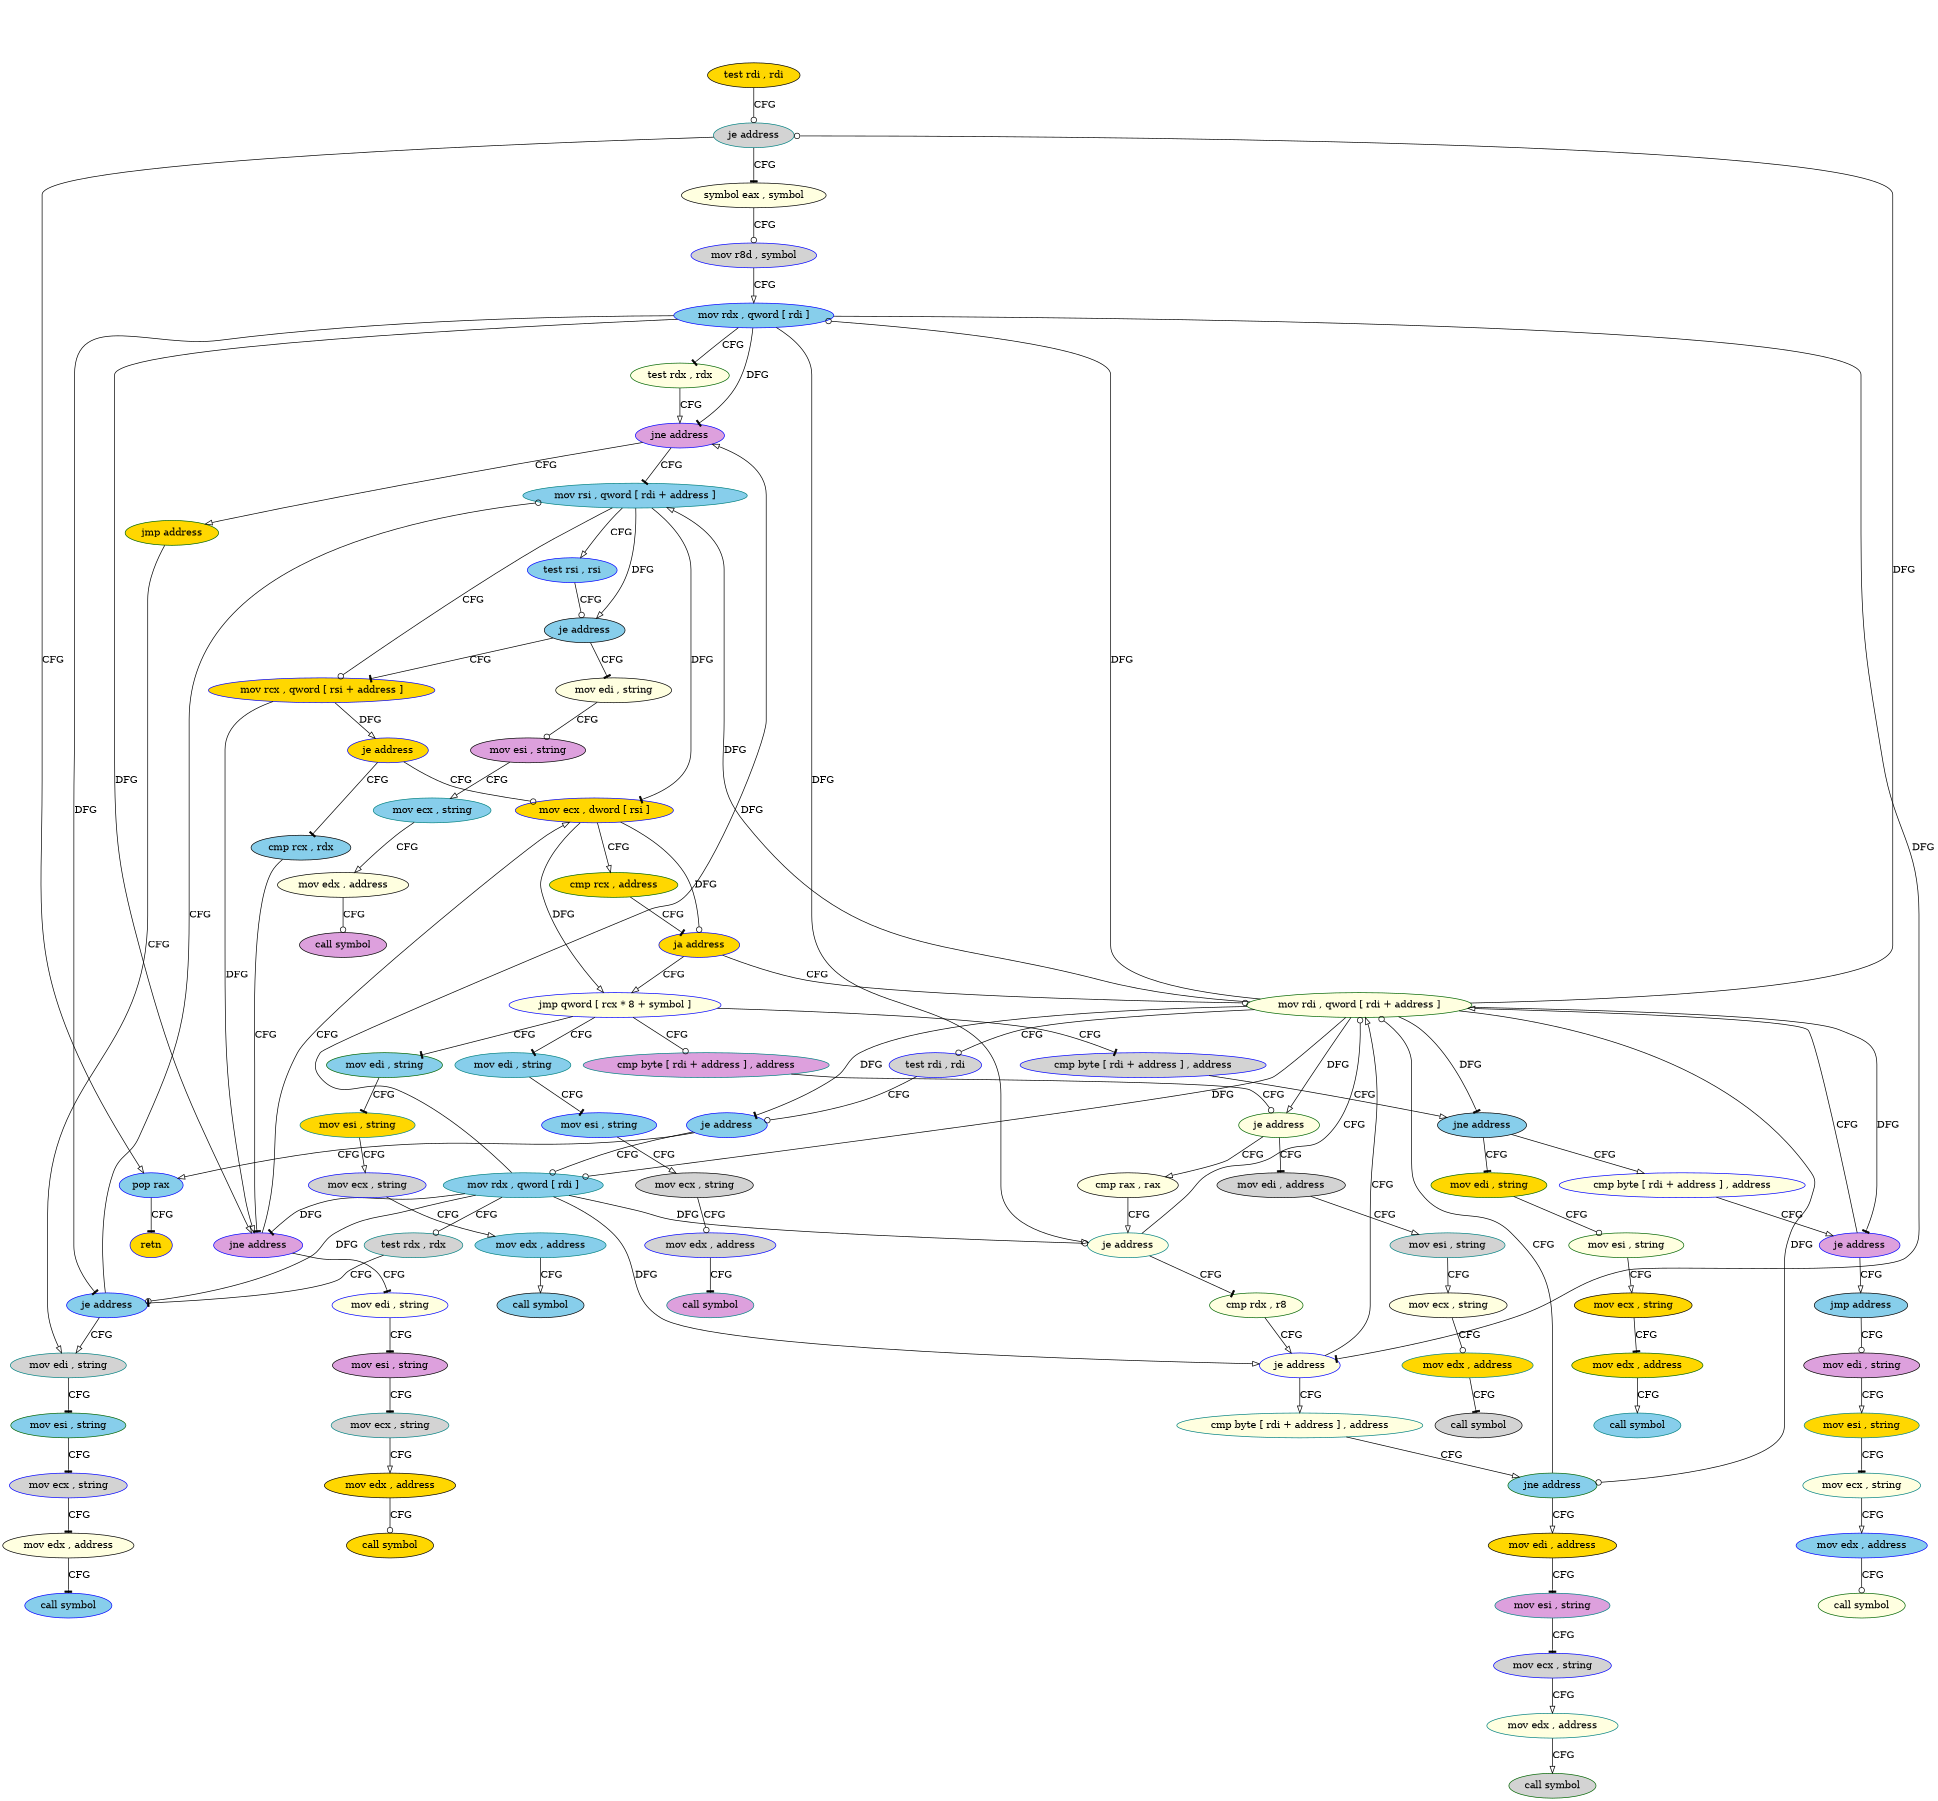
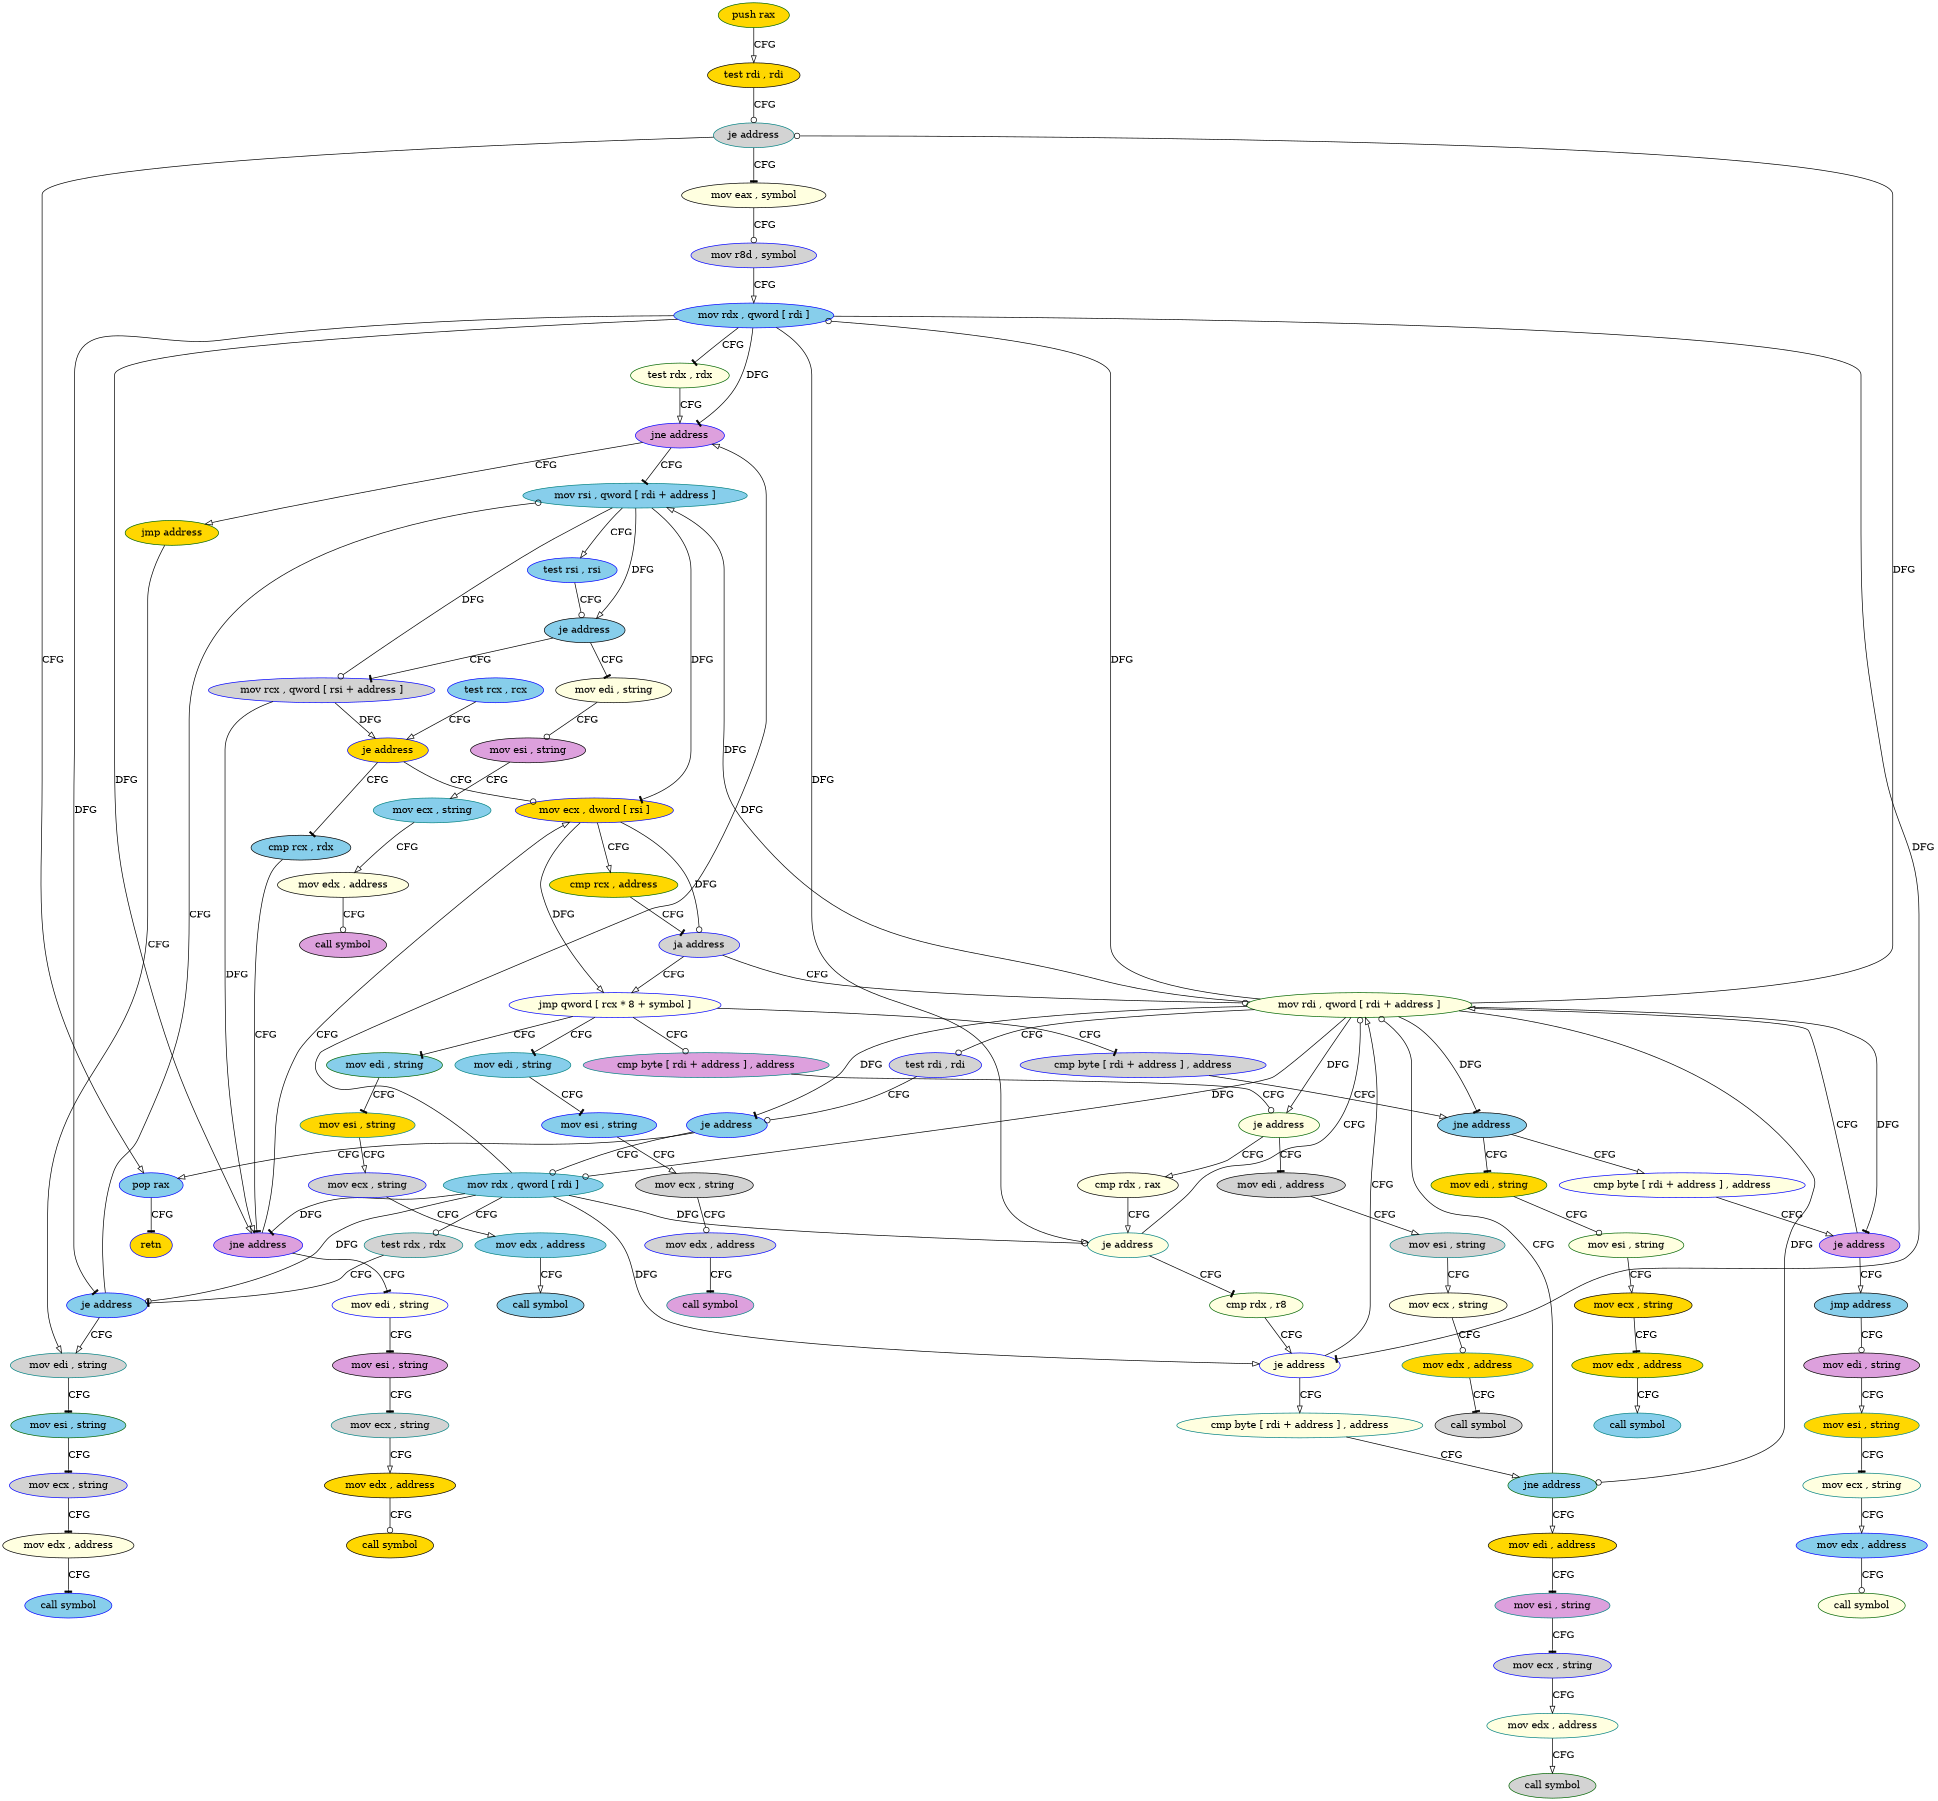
none -> (754, 15)
(754, 195) -> (754, 195)
(473, 600) -> (473, 600)
(322, 690) -> (322, 690)
none -> (496, 690)
(699, 945) -> (699, 945)
(1128, 1185) -> (1128, 1185)
